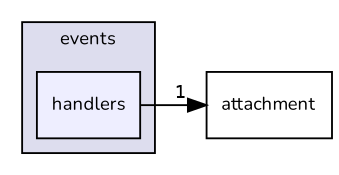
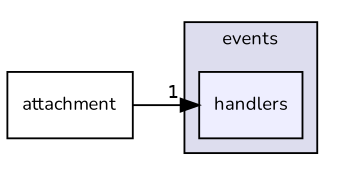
(167, 105) -> (157, 105)
